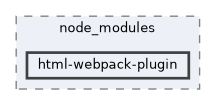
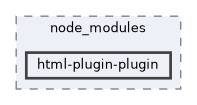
(108, 65) -> (98, 65)
